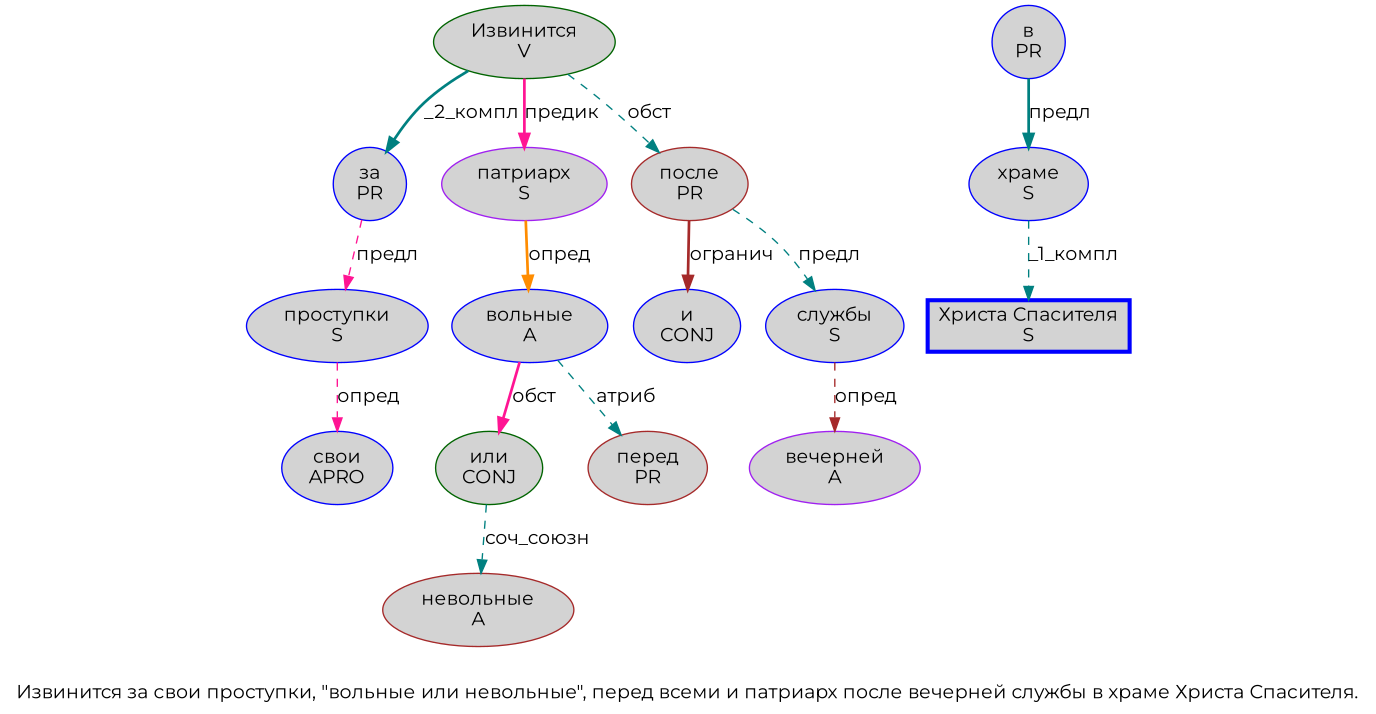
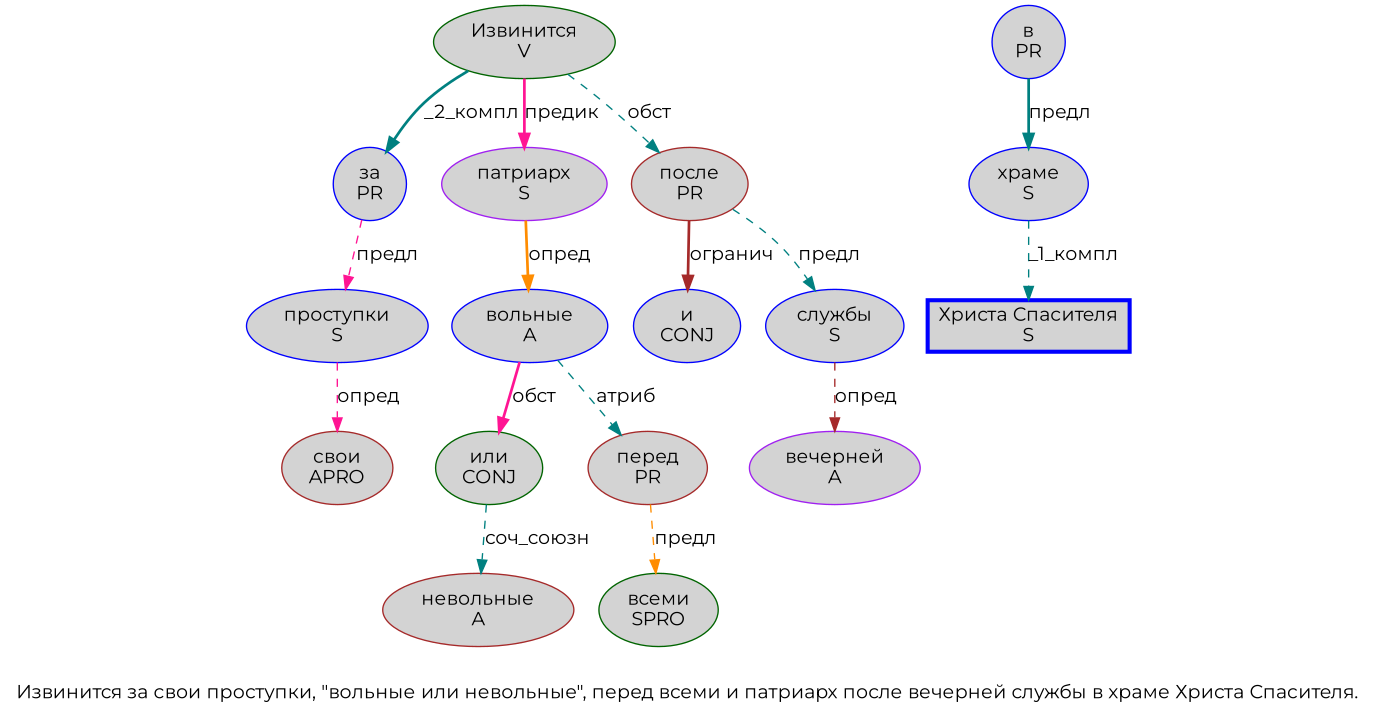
(337, 468) -> (337, 468)
none -> (659, 610)
